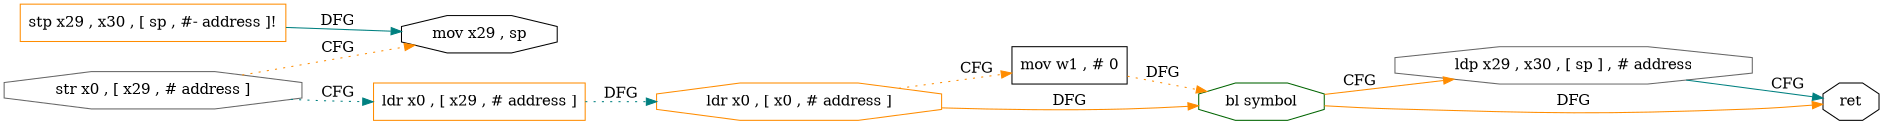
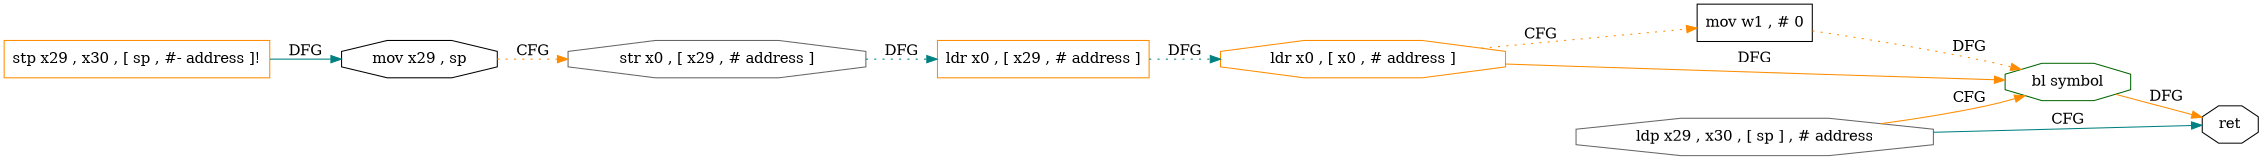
(323, 61) -> (527, 59)
(1384, 87) -> (1948, 113)
(338, 93) -> (902, 51)
